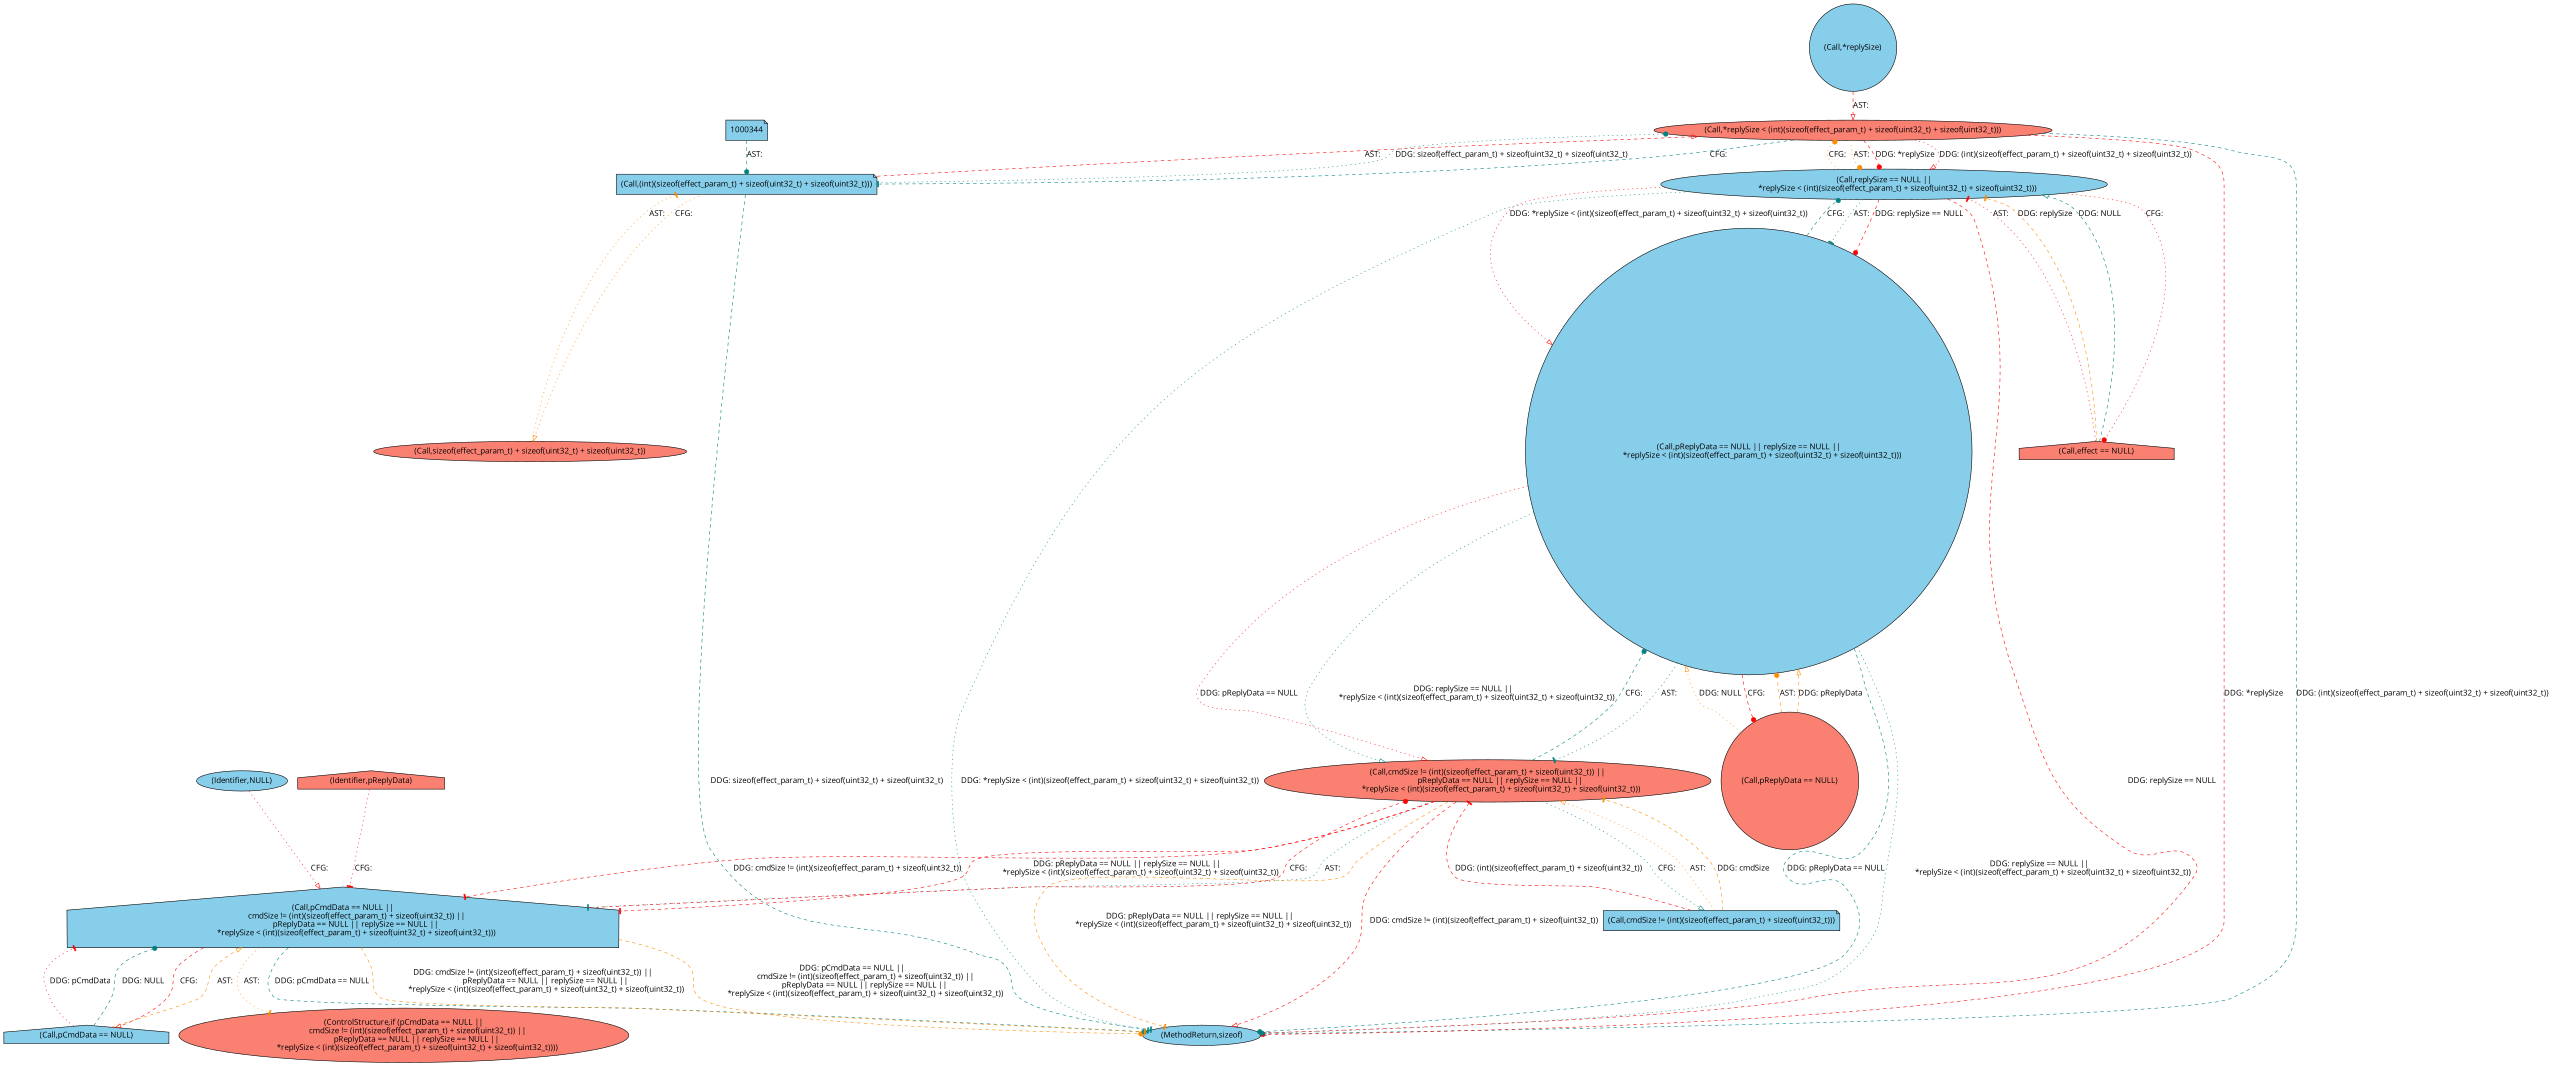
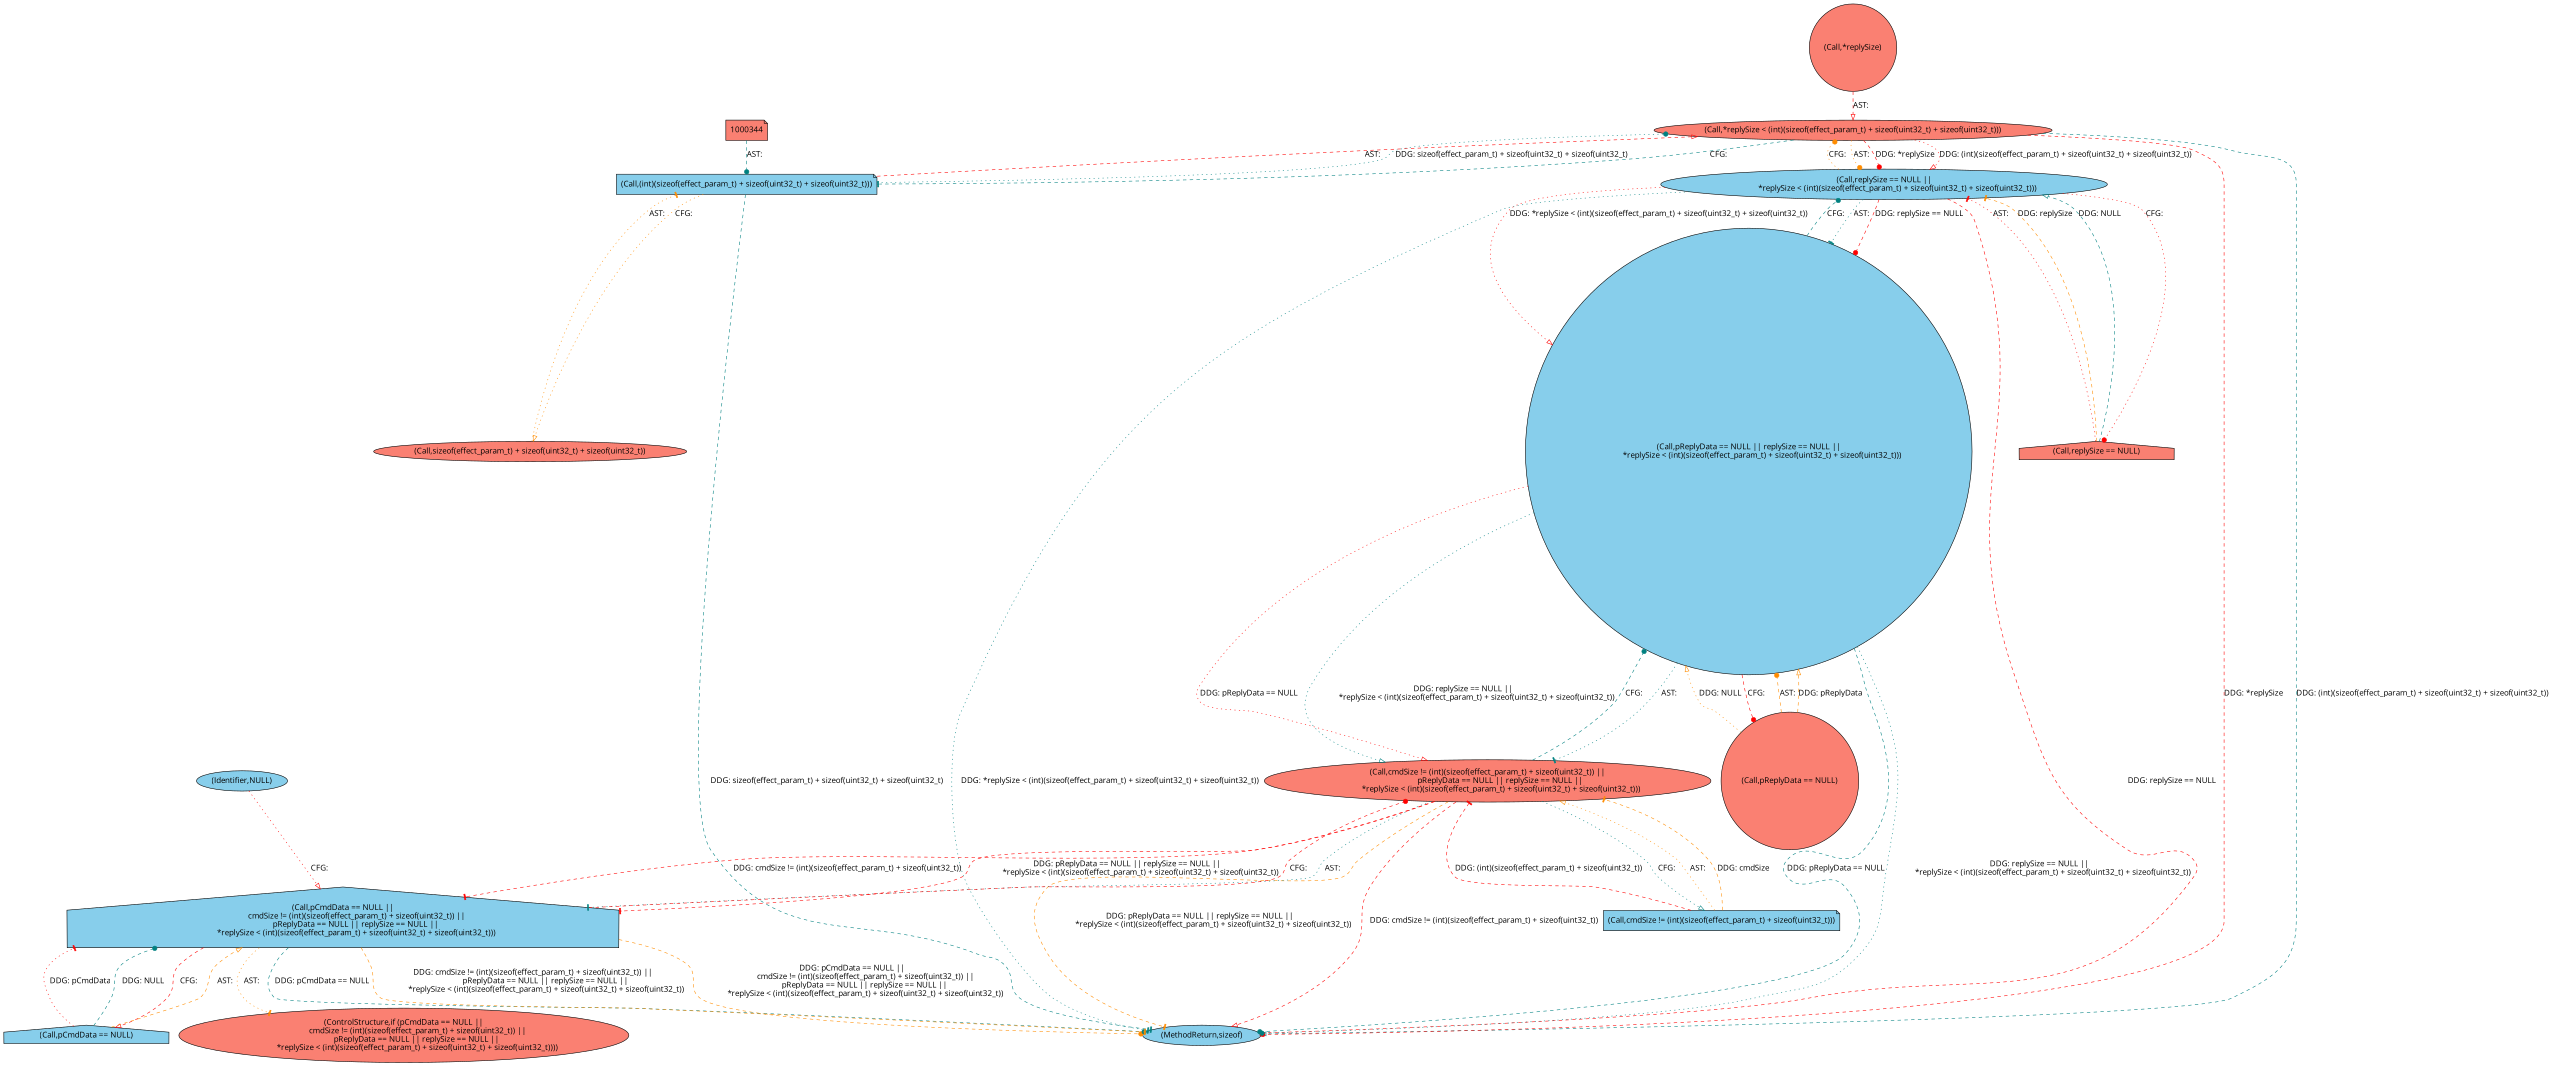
(1853, 48) -> (1853, 48)
(747, 130) -> (747, 130)
(2097, 452) -> (2097, 452)
(371, 781) -> none
